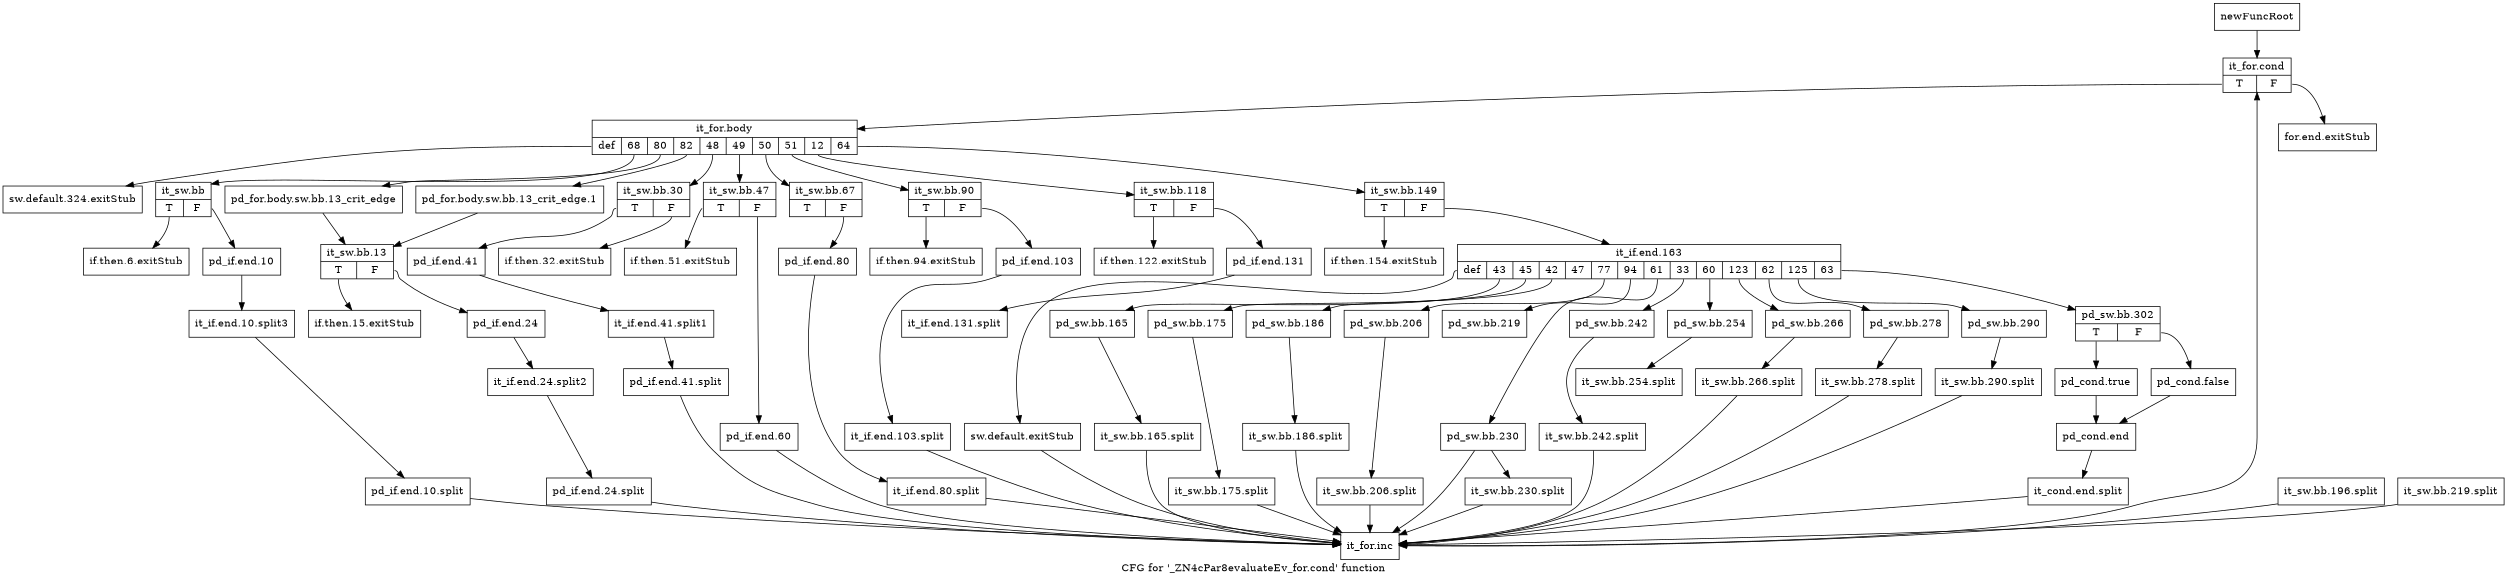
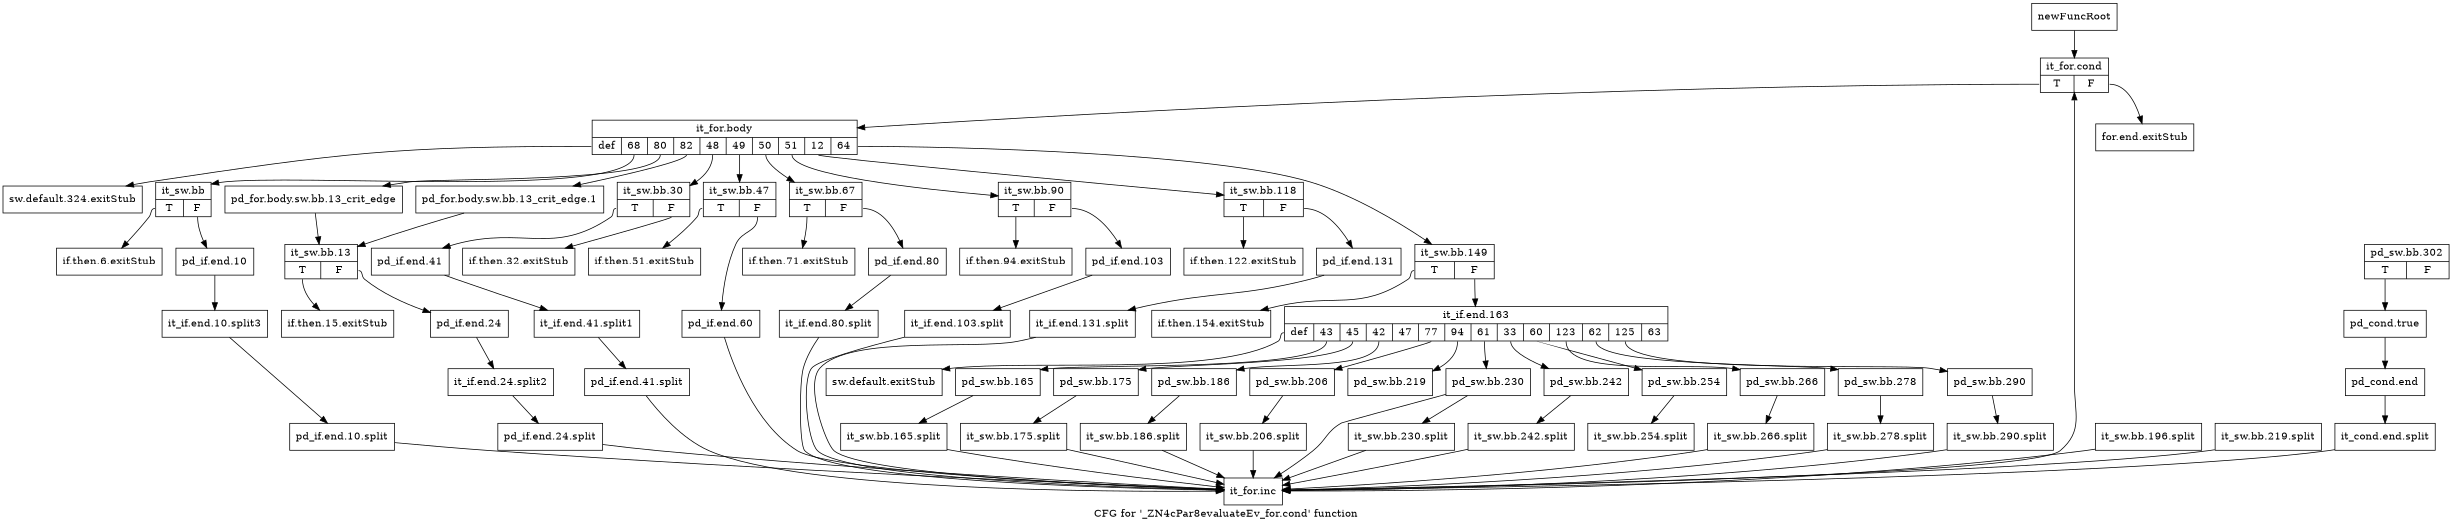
none -> (799, 262)
(1956, 282) -> none
(2193, 382) -> none
(1158, 509) -> (838, 452)
